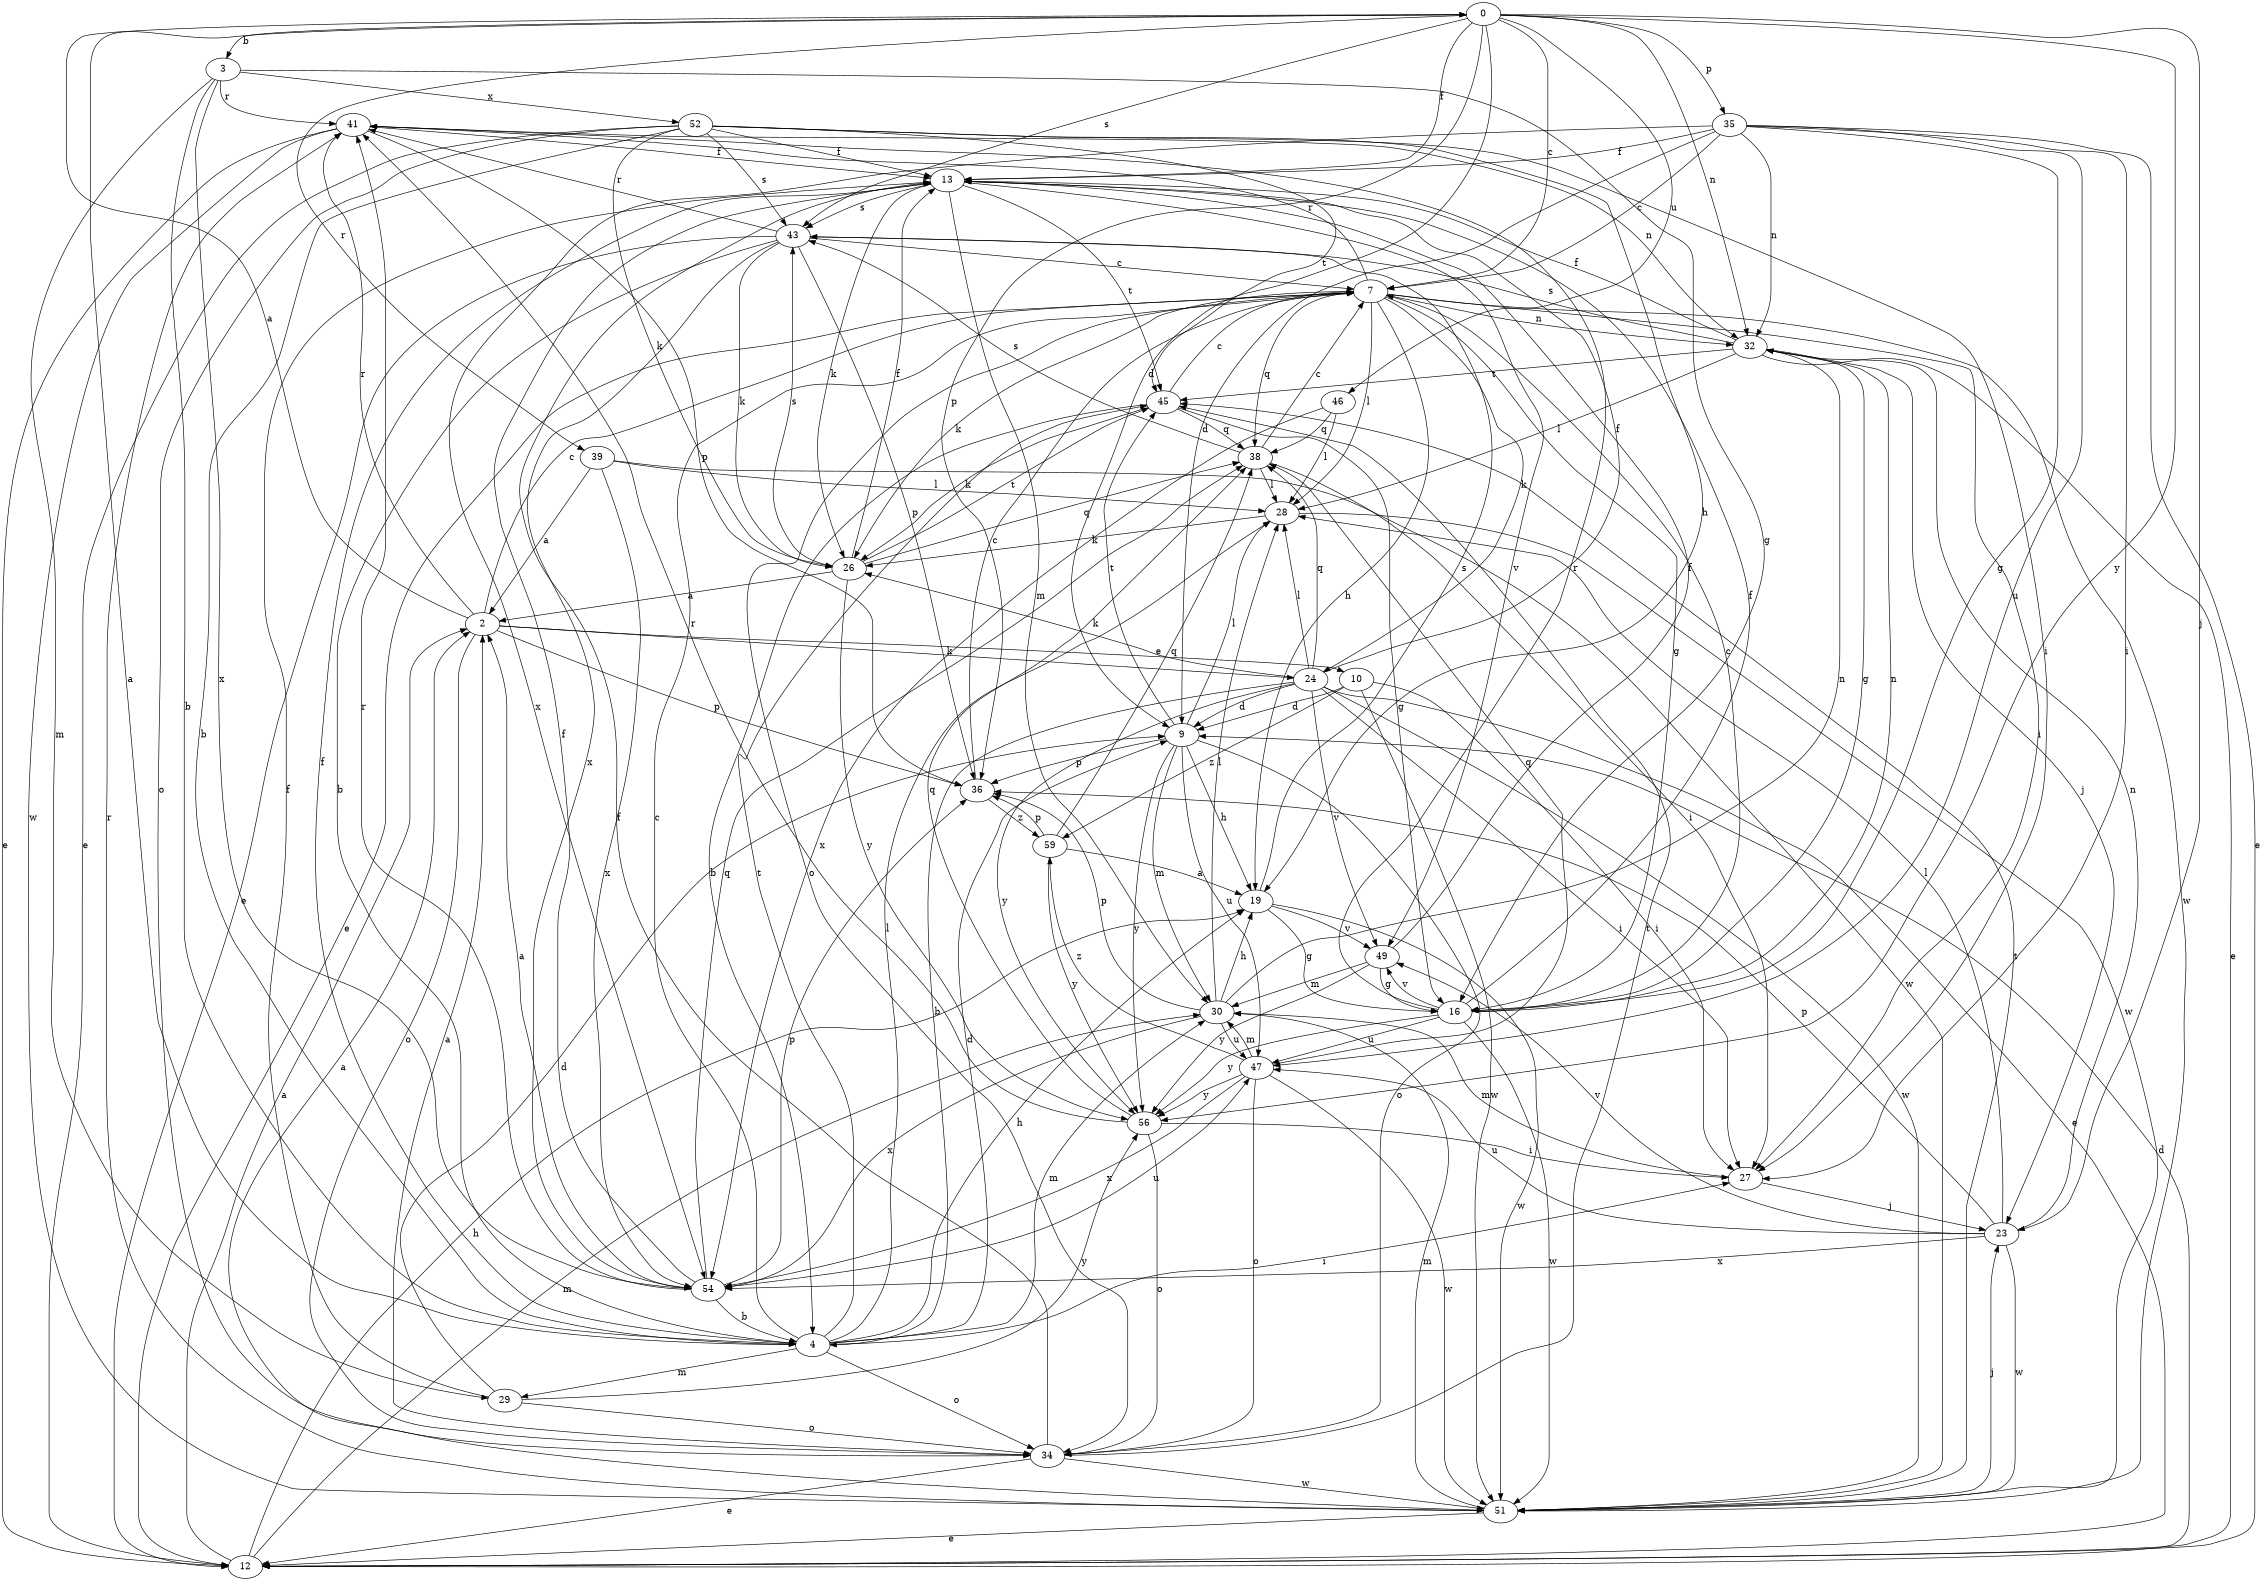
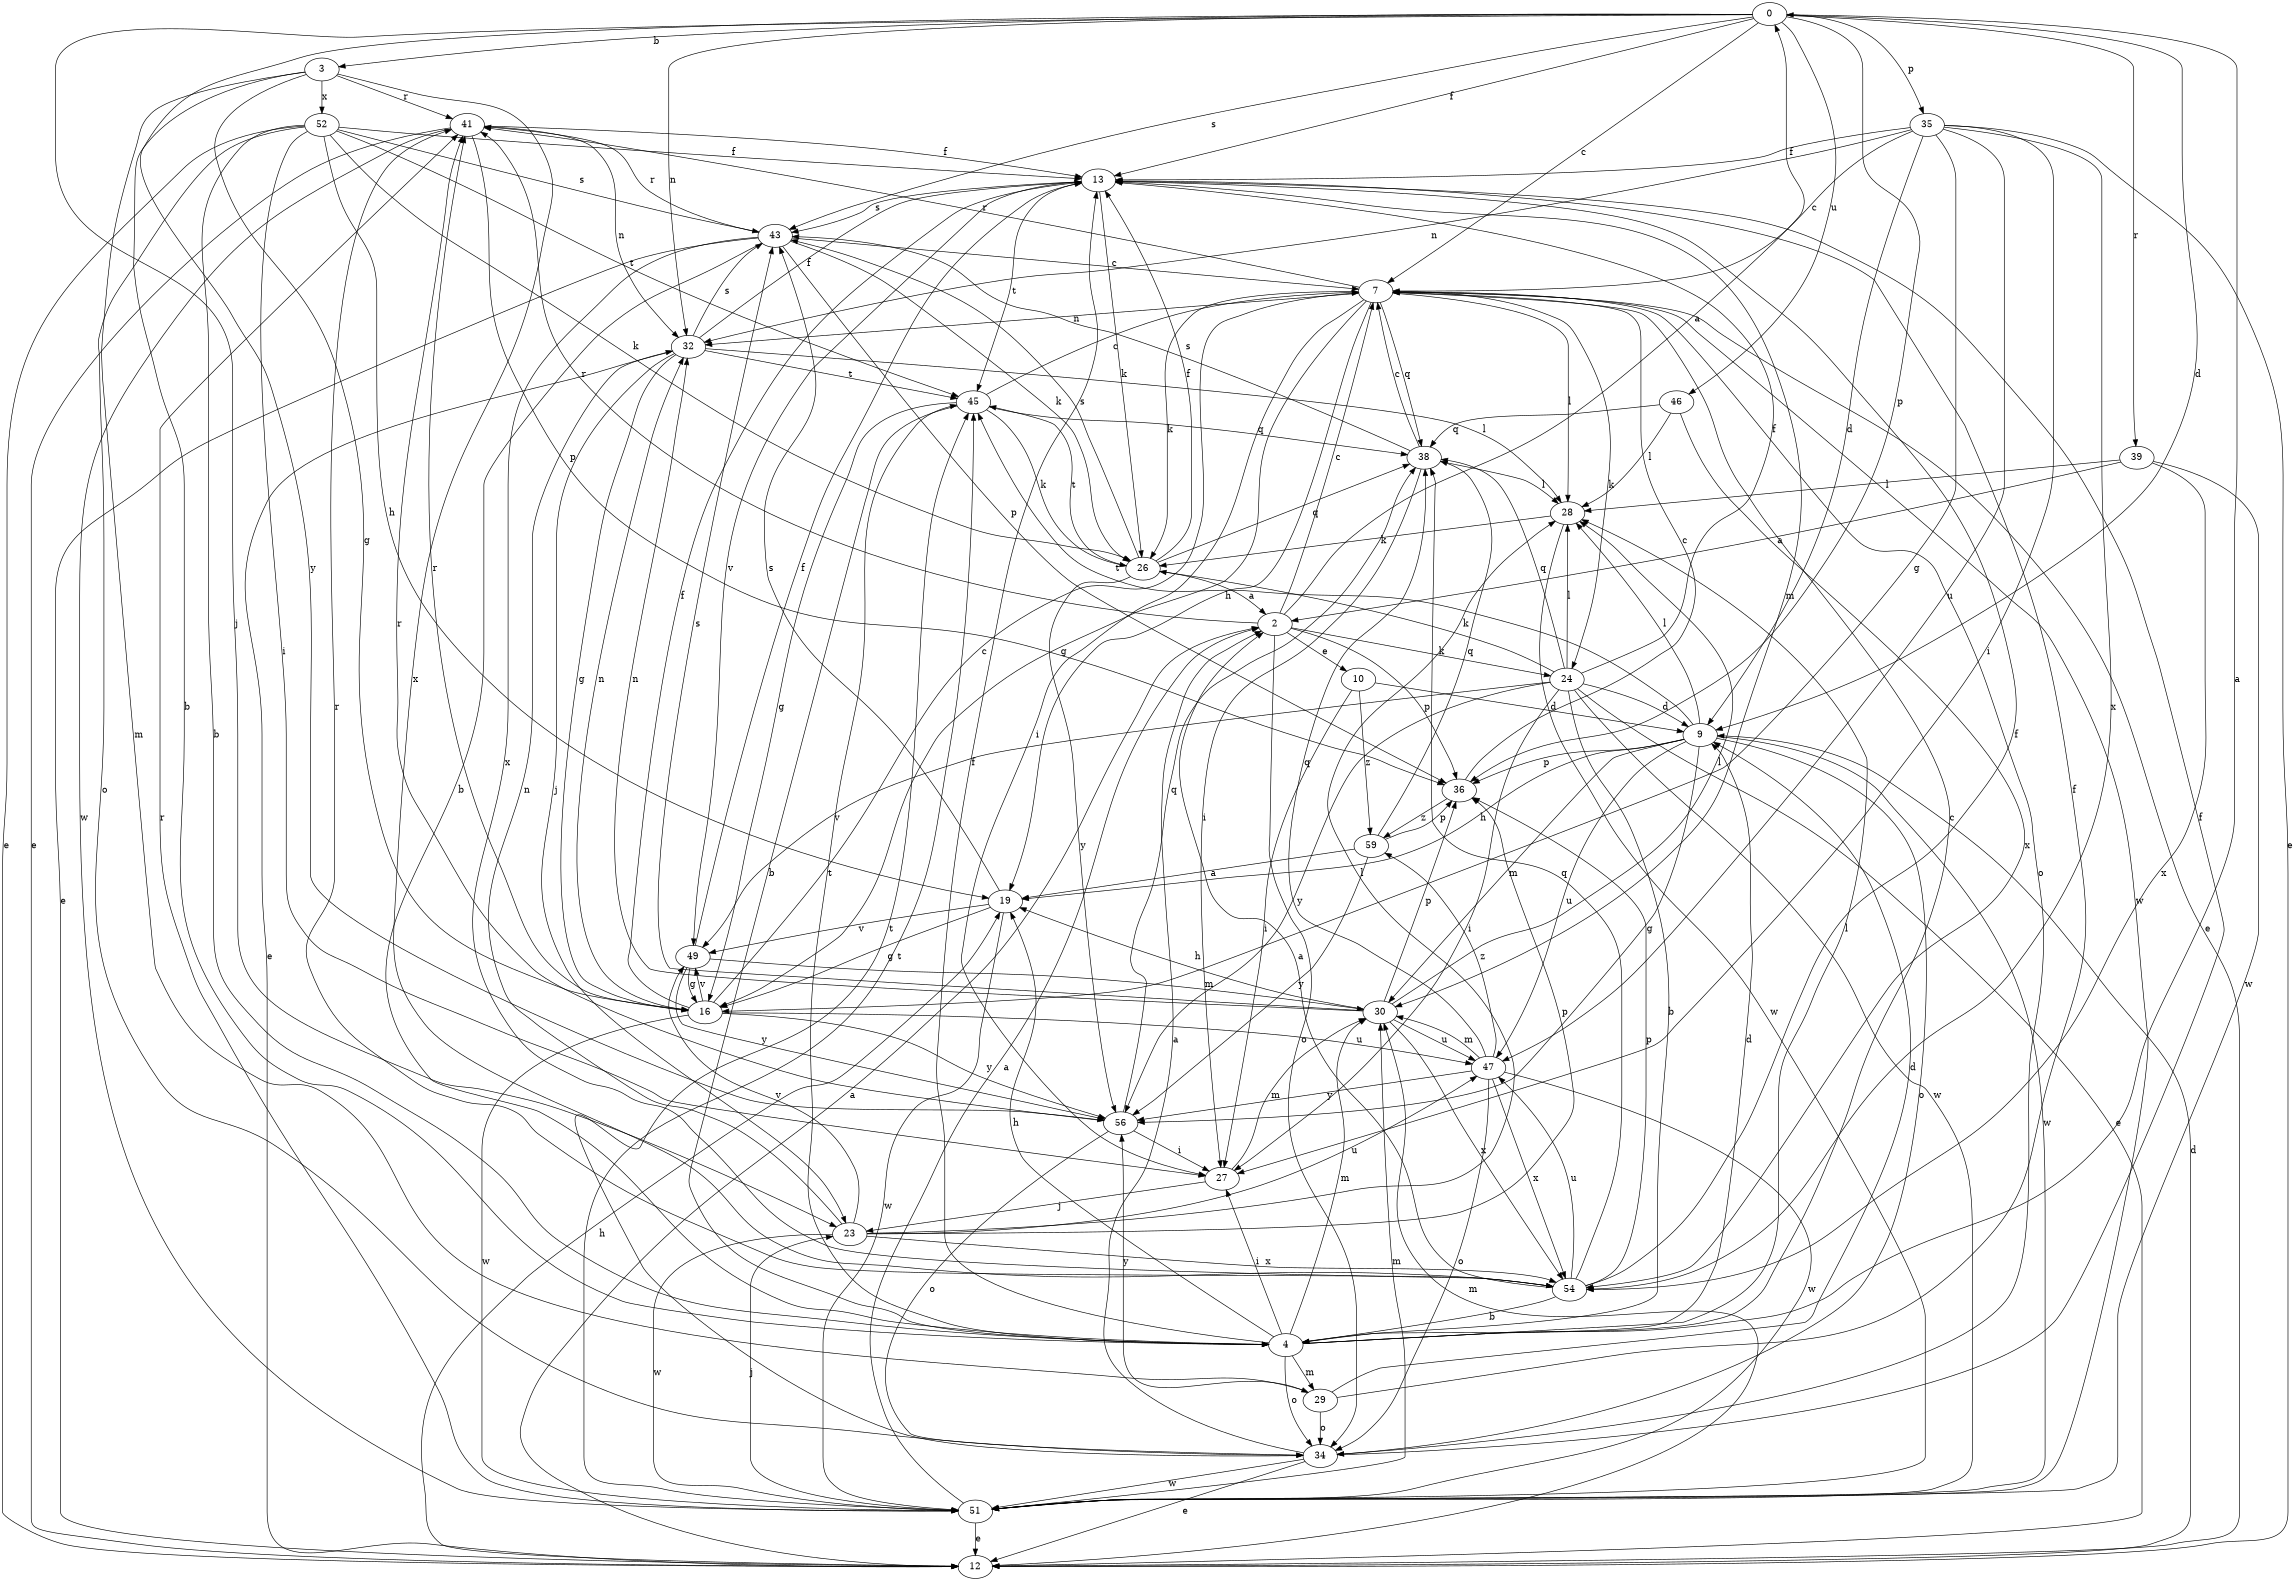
(1137, 929) -> (1650, 929)
none -> (666, 953)
(1490, 1083) -> (2021, 1482)
